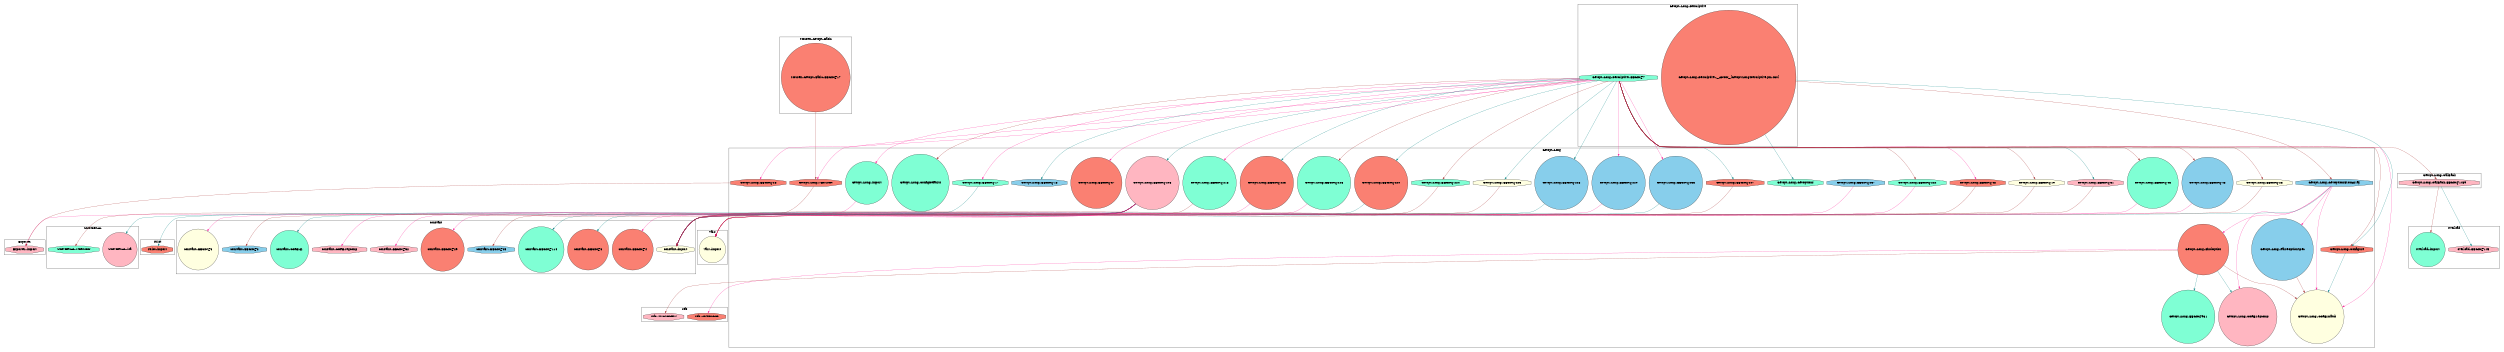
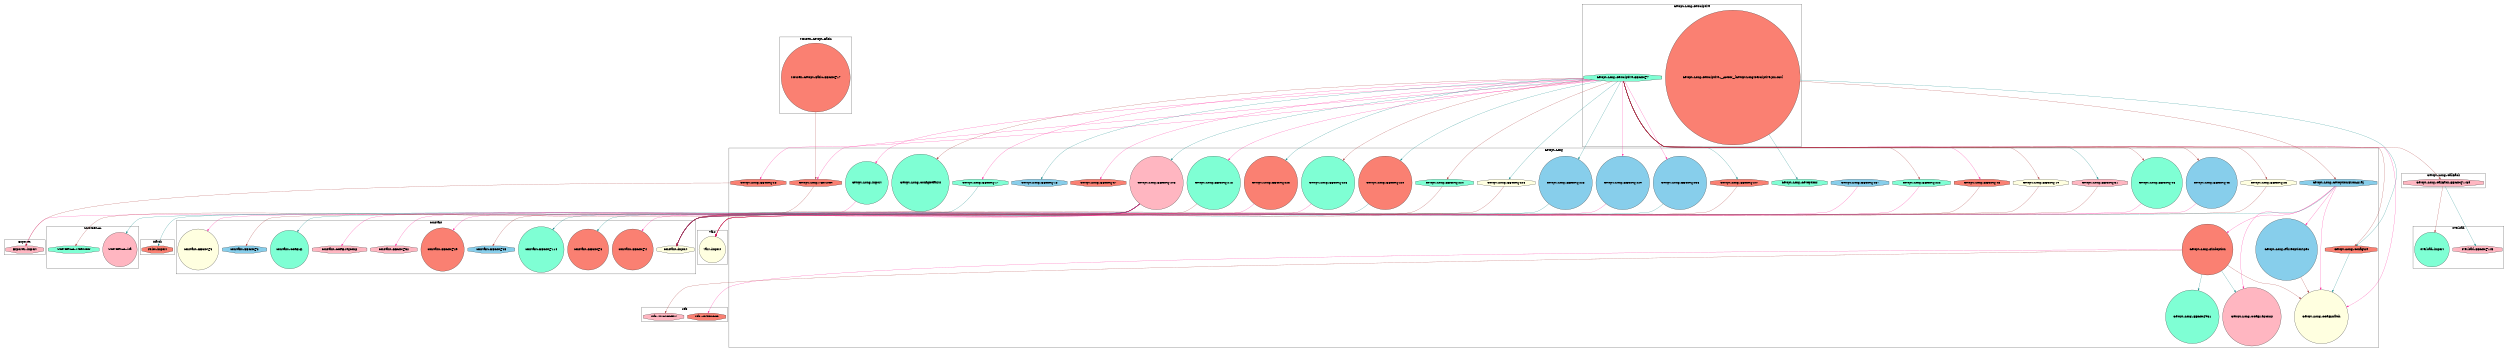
(1096, 183) -> (1098, 183)
(157, 242) -> (157, 242)
